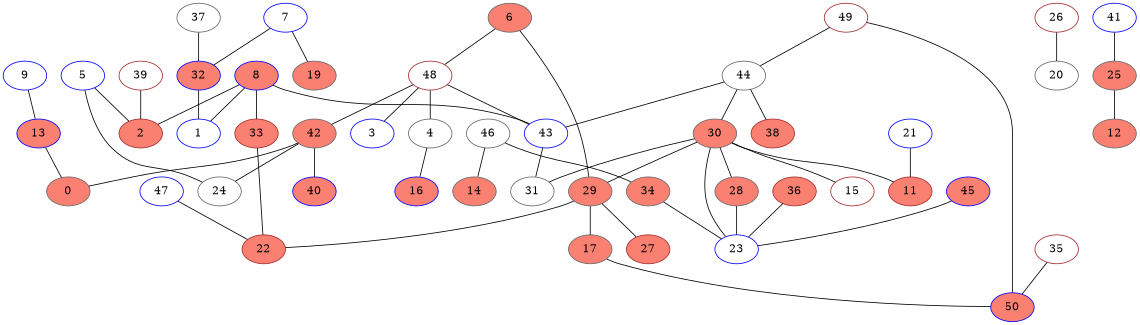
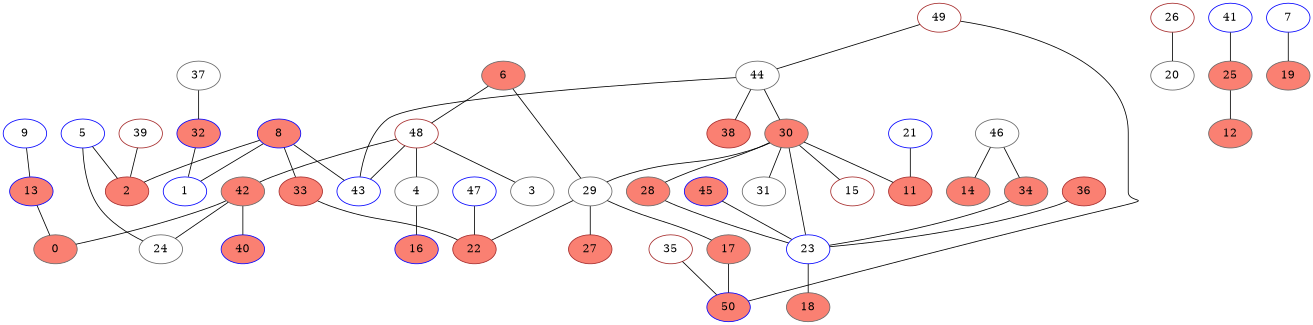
(242, 47) -> none
(372, 133) -> (532, 191)
(539, 162) -> none
(590, 191) -> (590, 191)
none -> (808, 307)
